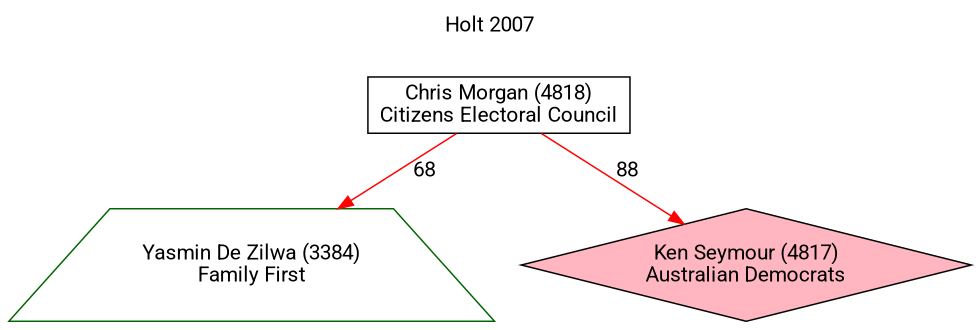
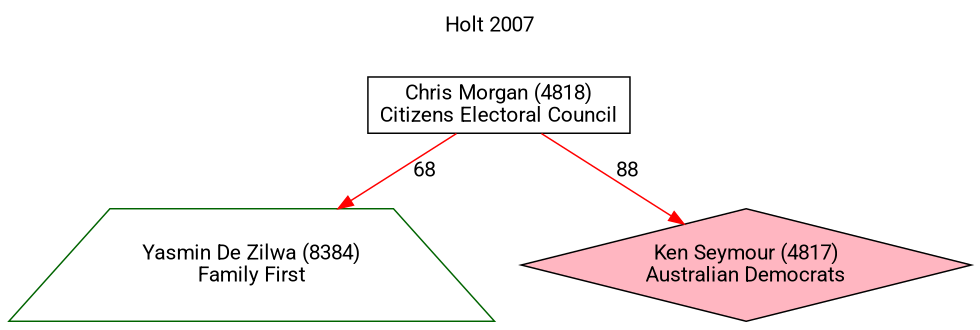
(252, 265) -> (252, 265)
